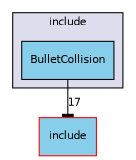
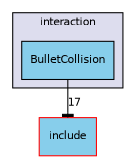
(68, 23) -> (68, 23)
